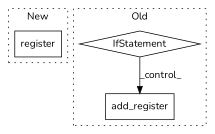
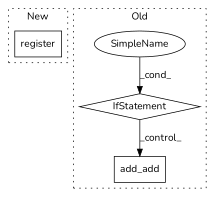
none -> (140, 44)
(140, 107) -> (140, 169)
